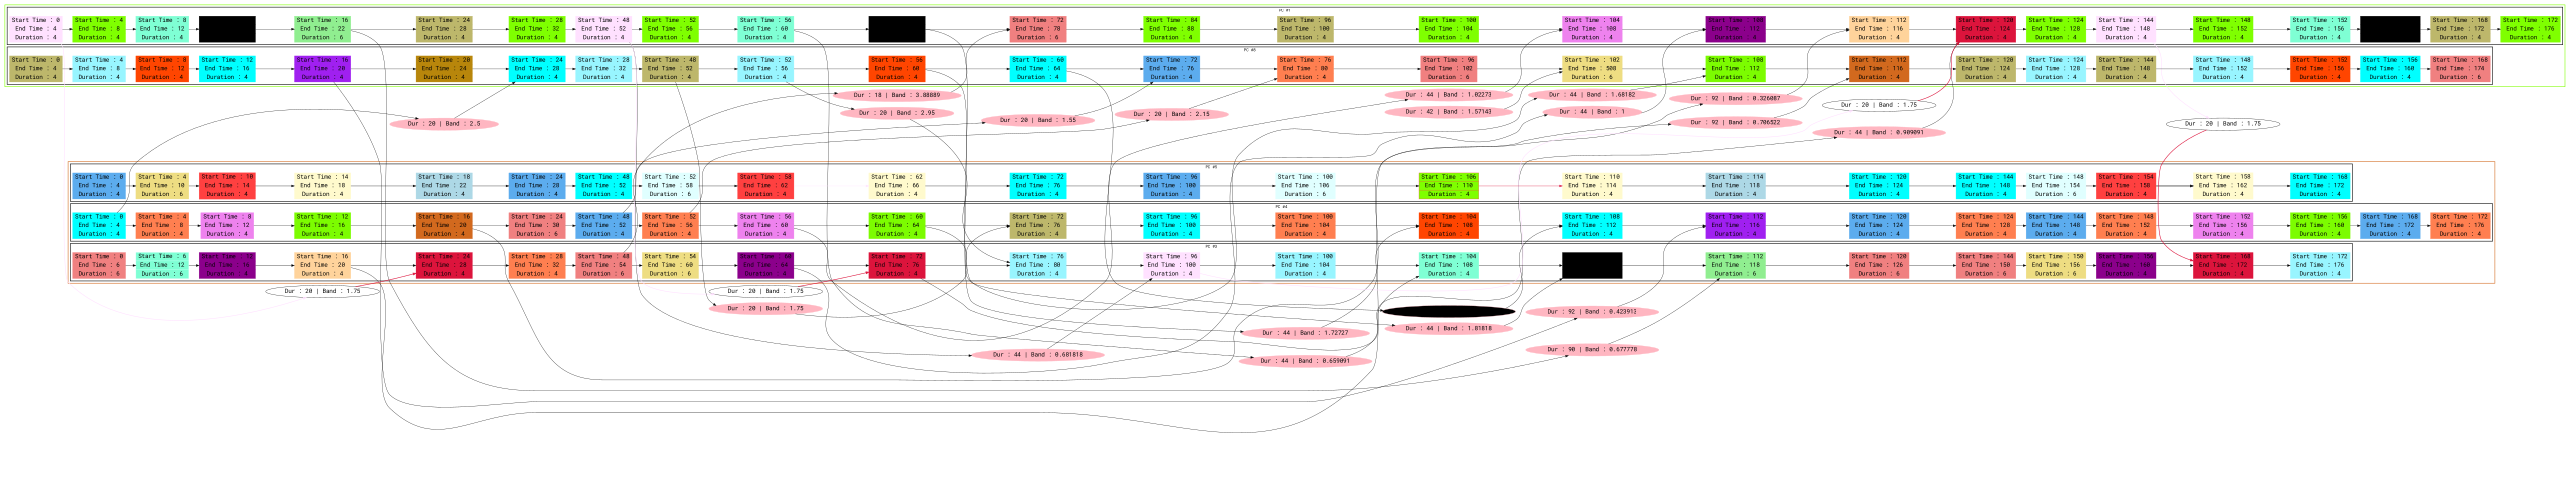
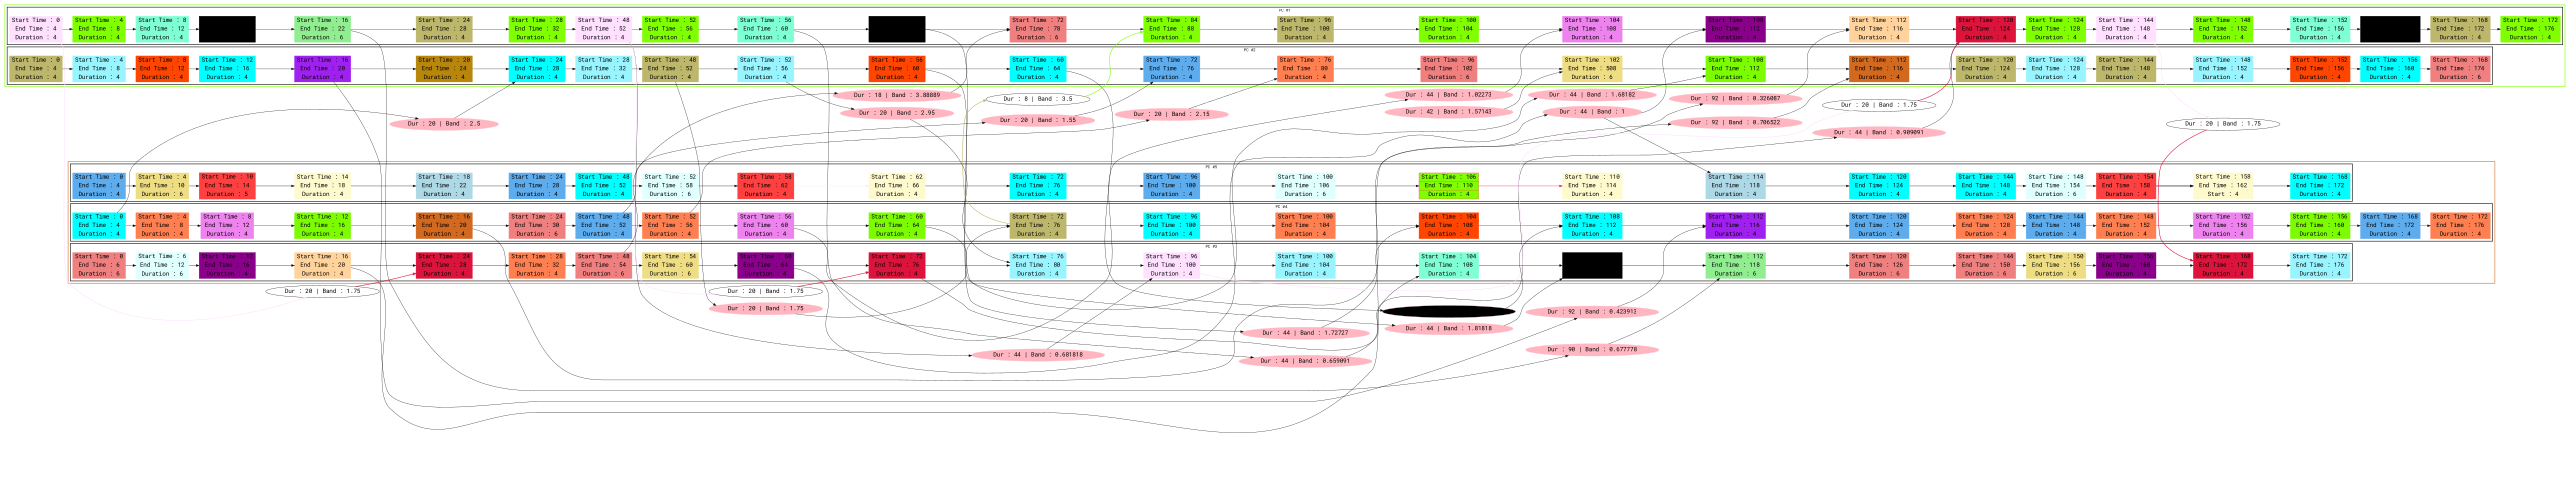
(1250, 50) -> (1250, 50)
none -> (1038, 99)
(1663, 186) -> (1656, 145)
(227, 194) -> (227, 194)
(2223, 194) -> (2223, 194)
(162, 266) -> (162, 266)
